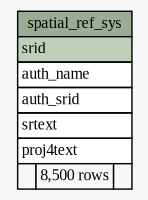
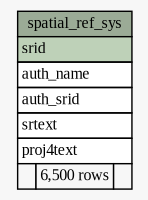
(75, 176) -> (75, 176)
